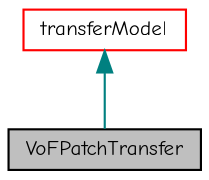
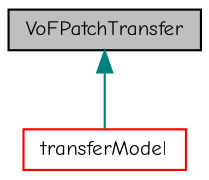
(105, 101) -> (105, 101)
